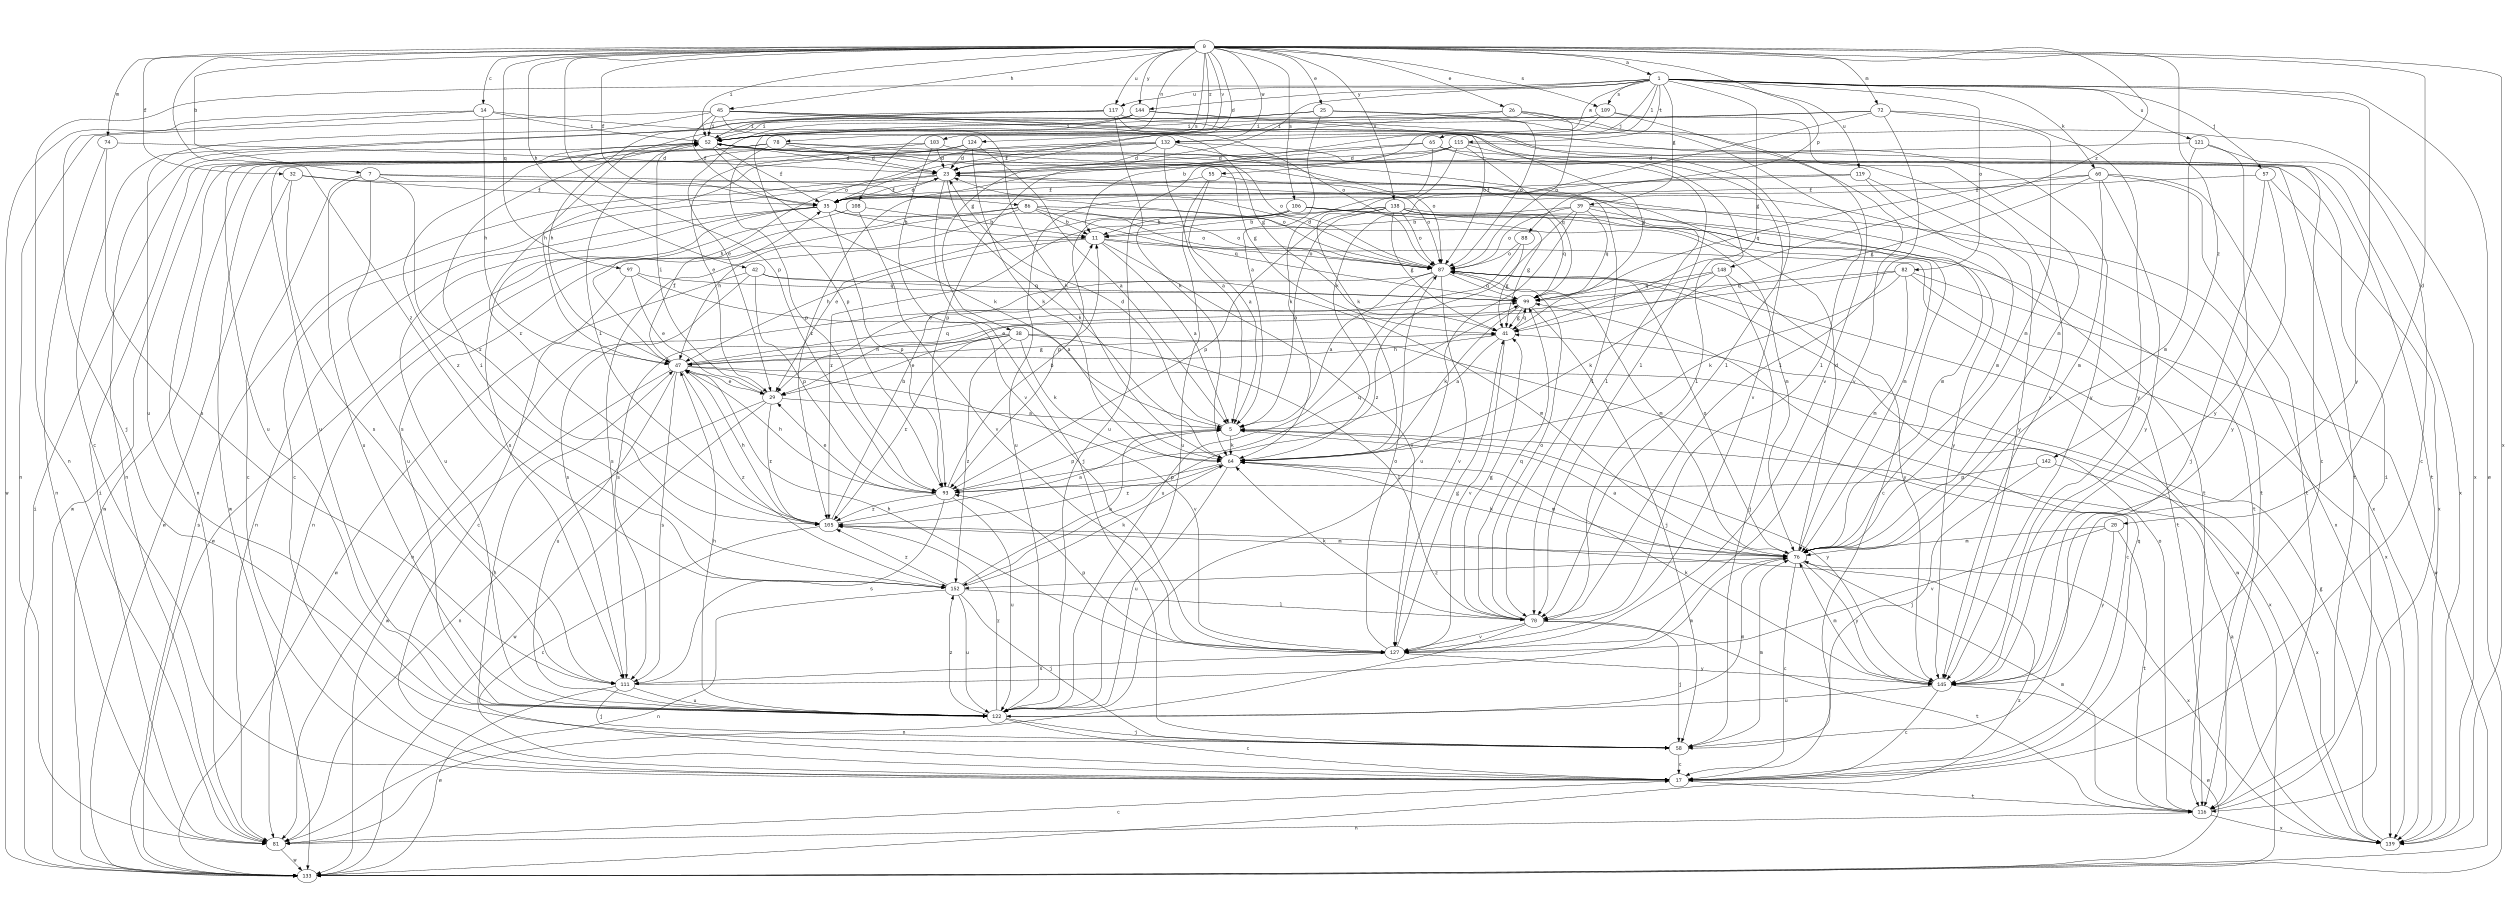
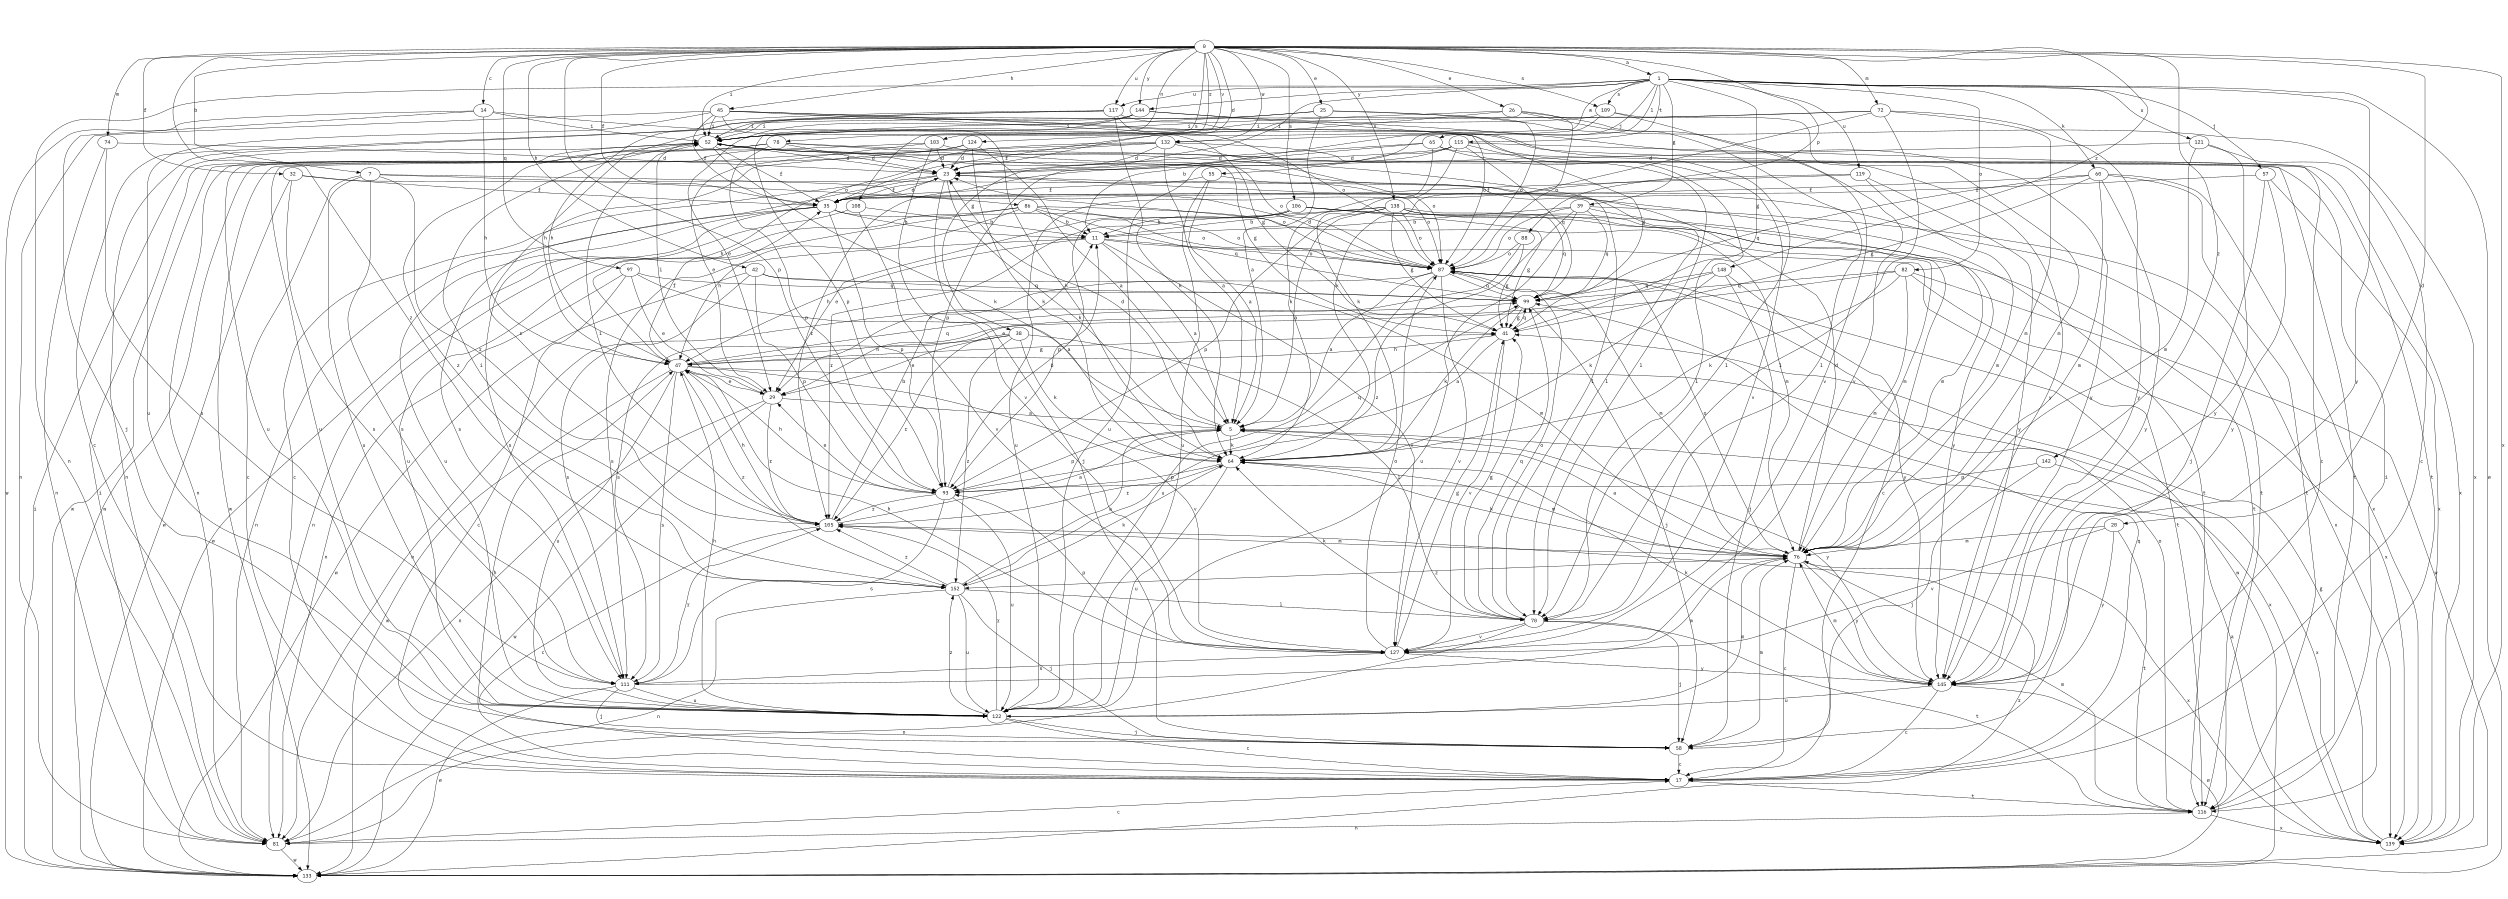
(282, 347) -> (472, 297)
(1830, 461) -> none
none -> (347, 488)
none -> (695, 578)
